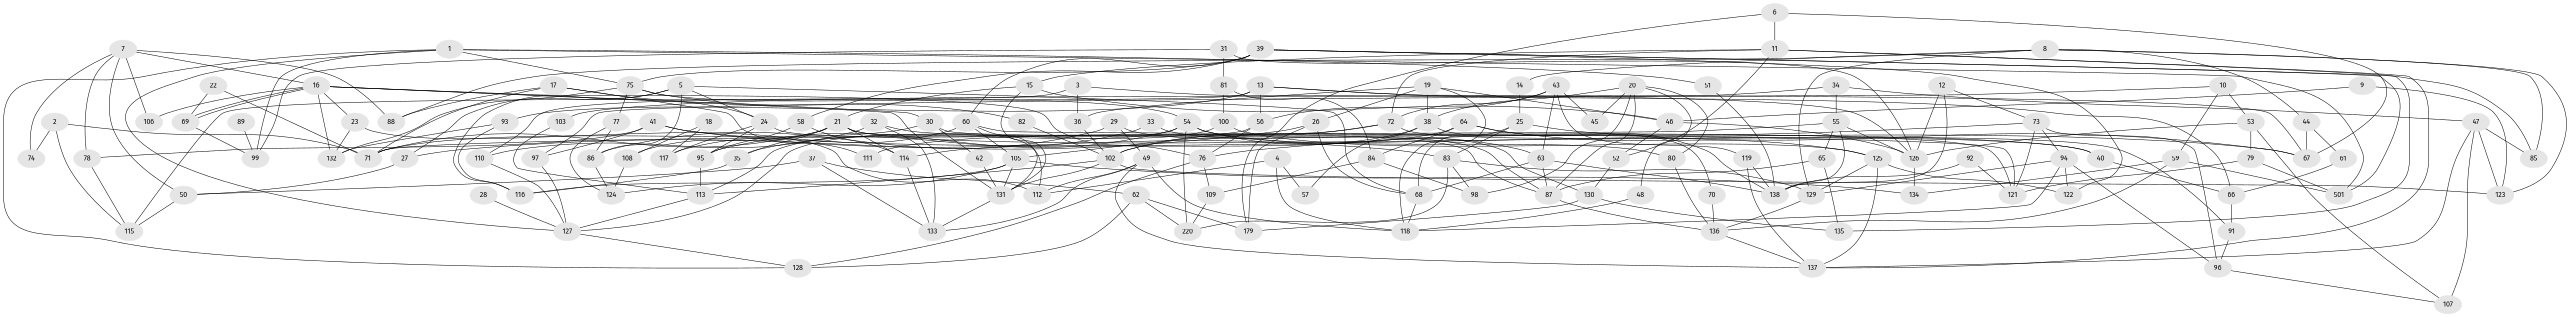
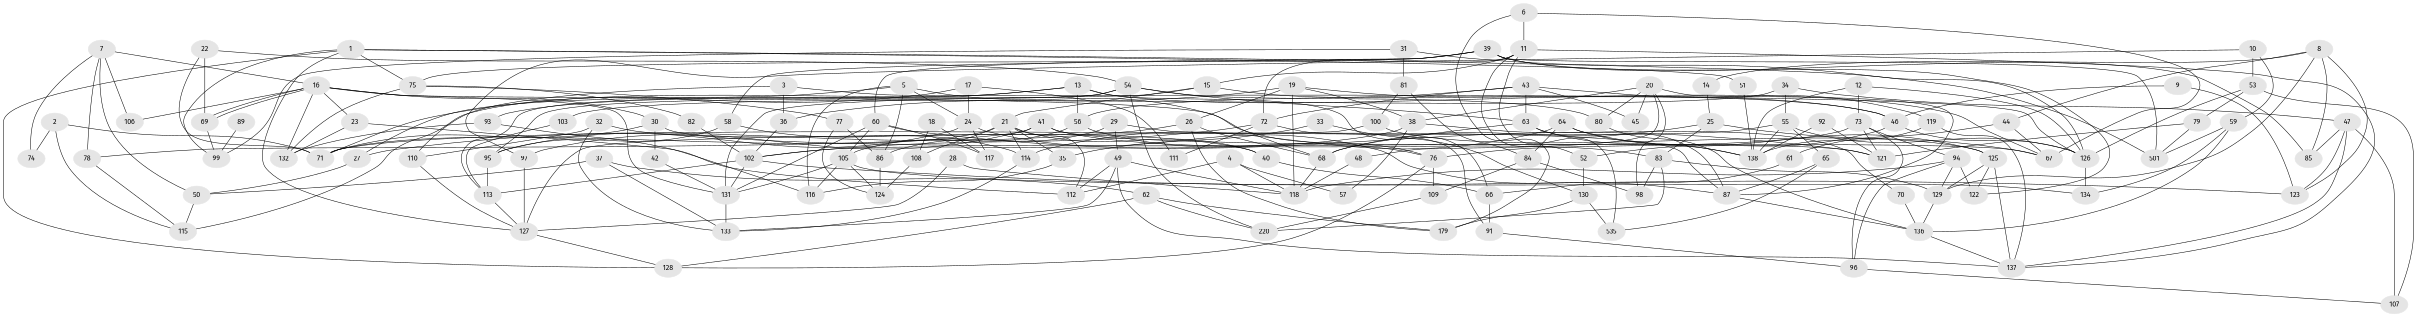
(910, 100) -> (668, 61)
(391, 122) -> none
none -> (1050, 176)
(1839, 232) -> (1612, 232)
